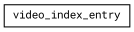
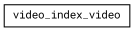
(67, 16) -> (67, 16)
